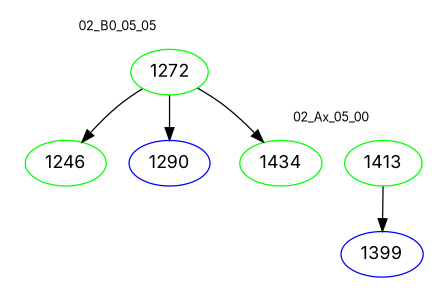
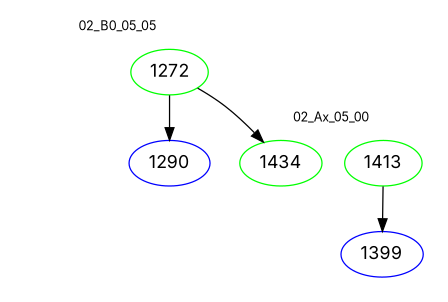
(66, 163) -> none
